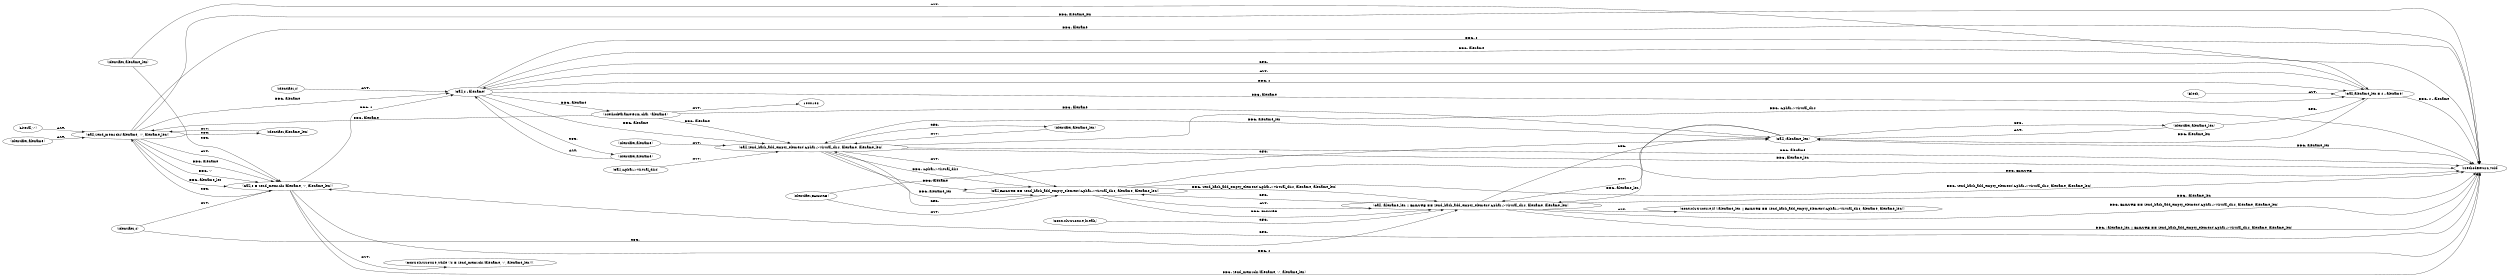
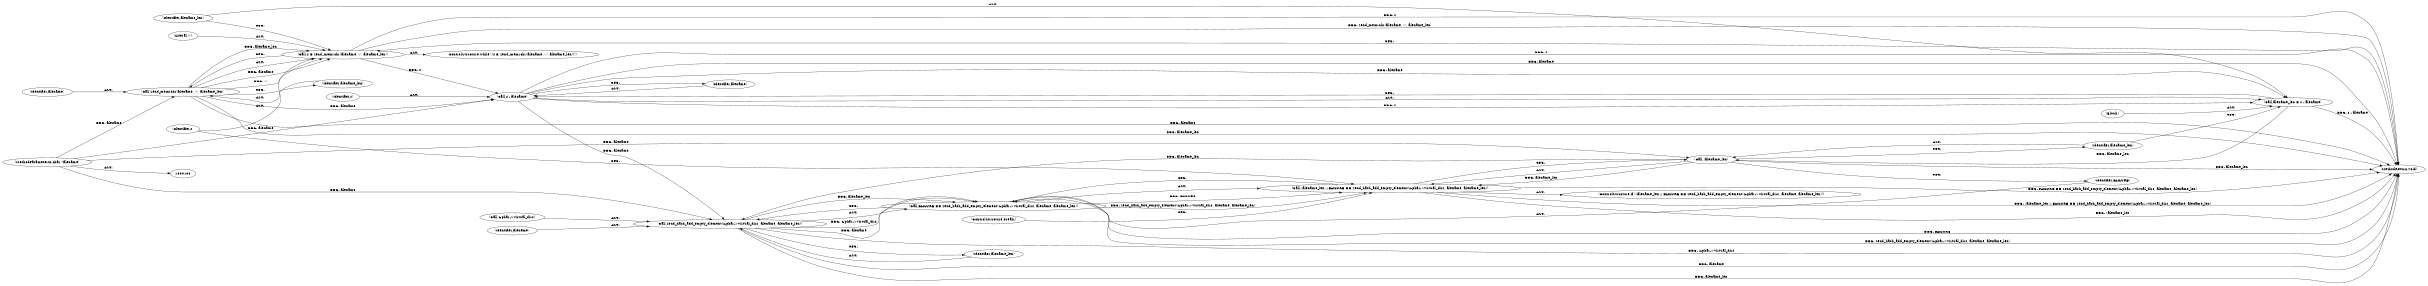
(548, 103) -> (283, 130)
(62, 130) -> (261, 39)
(1274, 157) -> (1907, 179)
